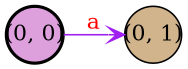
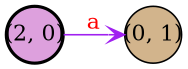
(35, 35) -> (35, 35)
